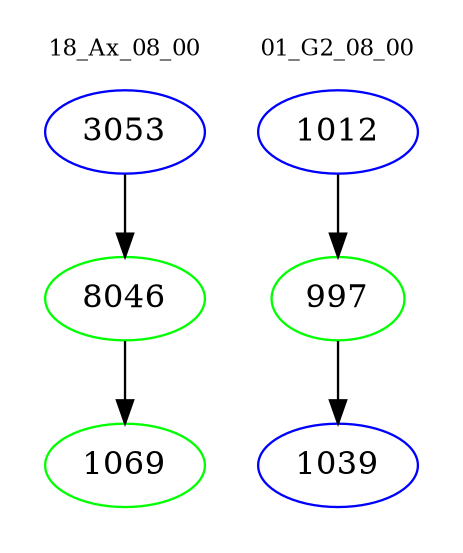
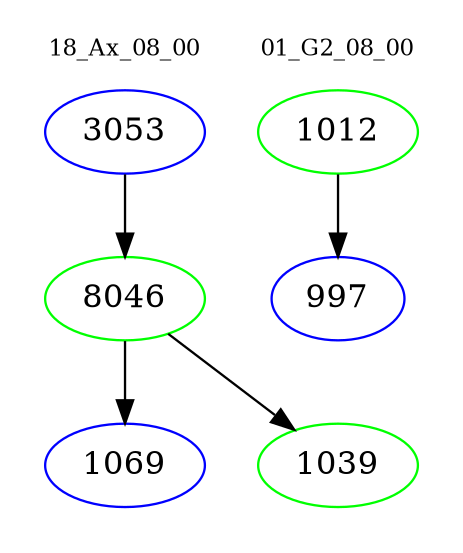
(338, 132) -> (338, 132)
(338, 299) -> (338, 299)
(338, 371) -> (208, 364)
(125, 465) -> (125, 465)
(338, 465) -> (338, 465)
